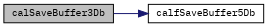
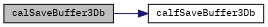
(206, 14) -> (206, 14)
